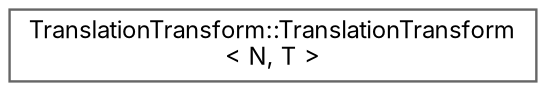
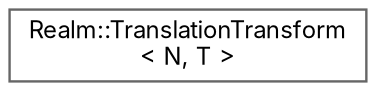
(273, 45) -> (188, 45)
